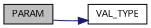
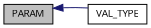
(66, 21) -> (76, 8)
